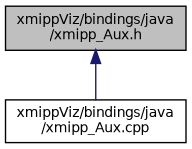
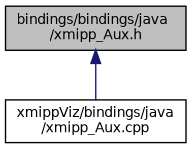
(96, 28) -> (96, 28)
